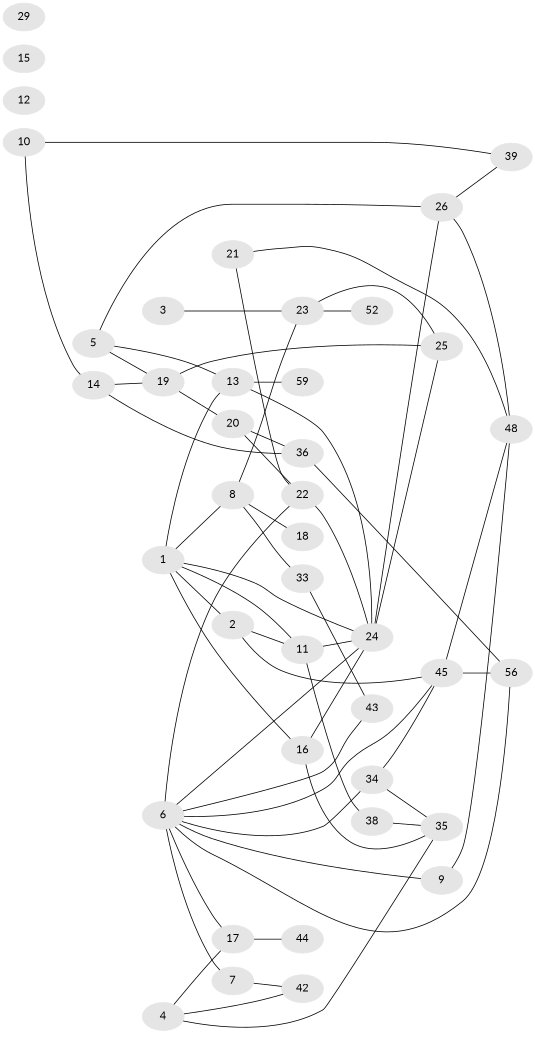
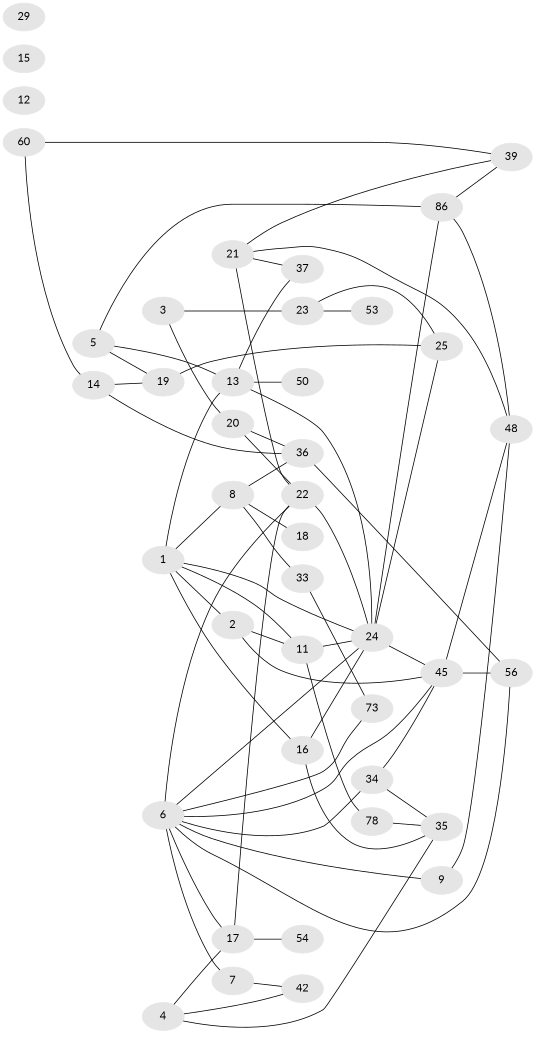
(24, 142) -> (24, 142)
none -> (365, 192)
(442, 207) -> (442, 207)
none -> (302, 269)
(372, 311) -> (372, 311)
(302, 382) -> (302, 382)
(271, 391) -> (268, 474)
(198, 403) -> (193, 373)
none -> (407, 655)
(372, 709) -> (372, 709)
none -> (253, 713)
(372, 822) -> (372, 822)
(302, 939) -> (302, 939)
